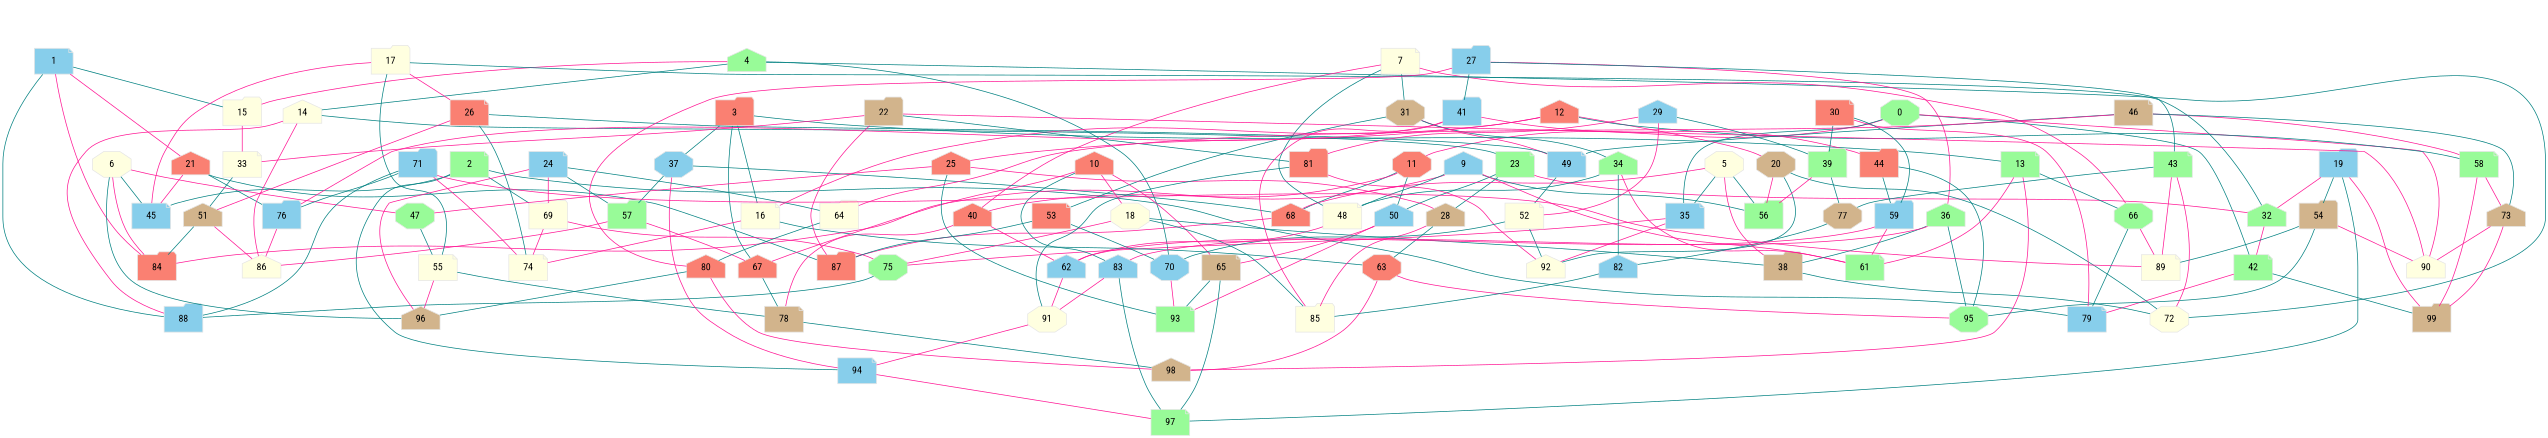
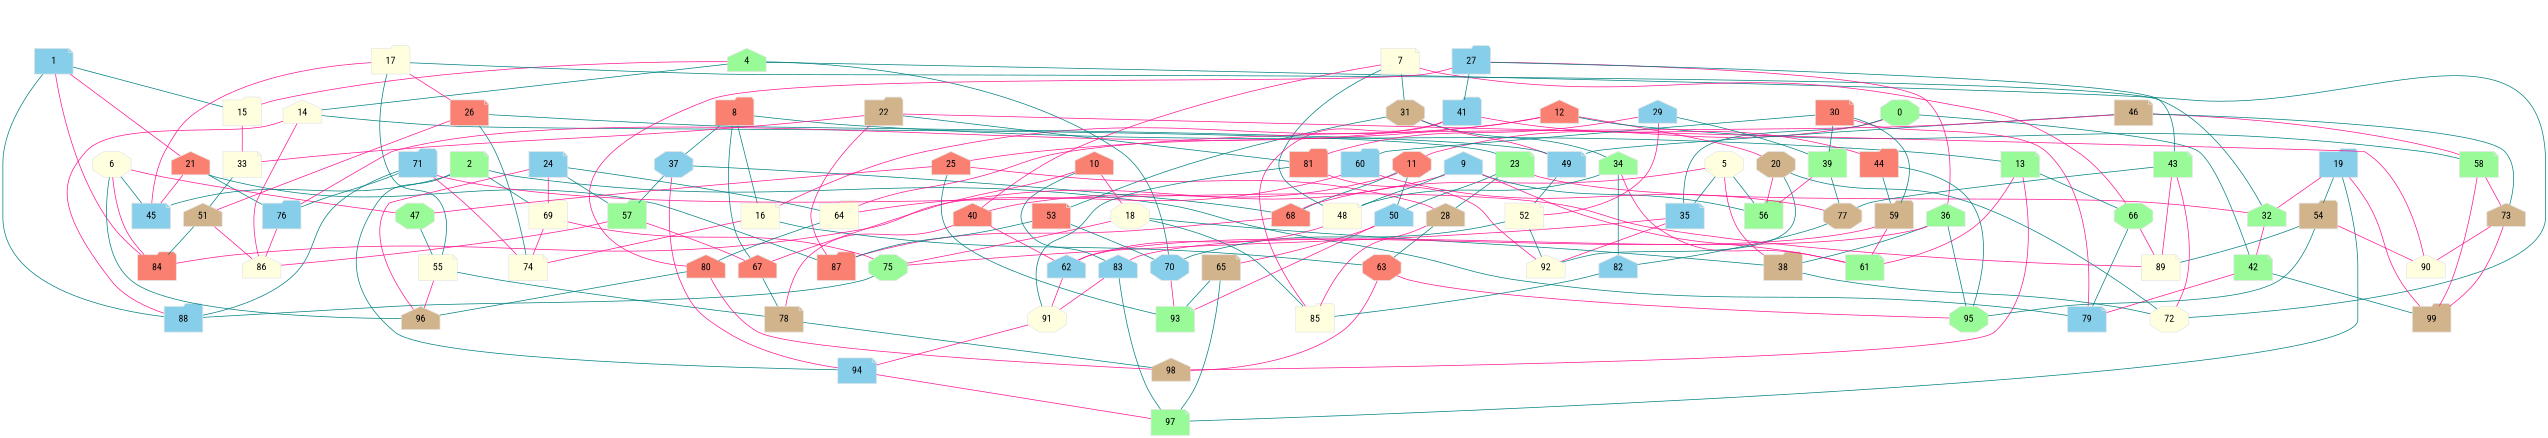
(735, 113) -> (735, 113)
(2134, 129) -> none
none -> (1360, 164)
(1165, 210) -> none
(1894, 216) -> (1894, 216)
